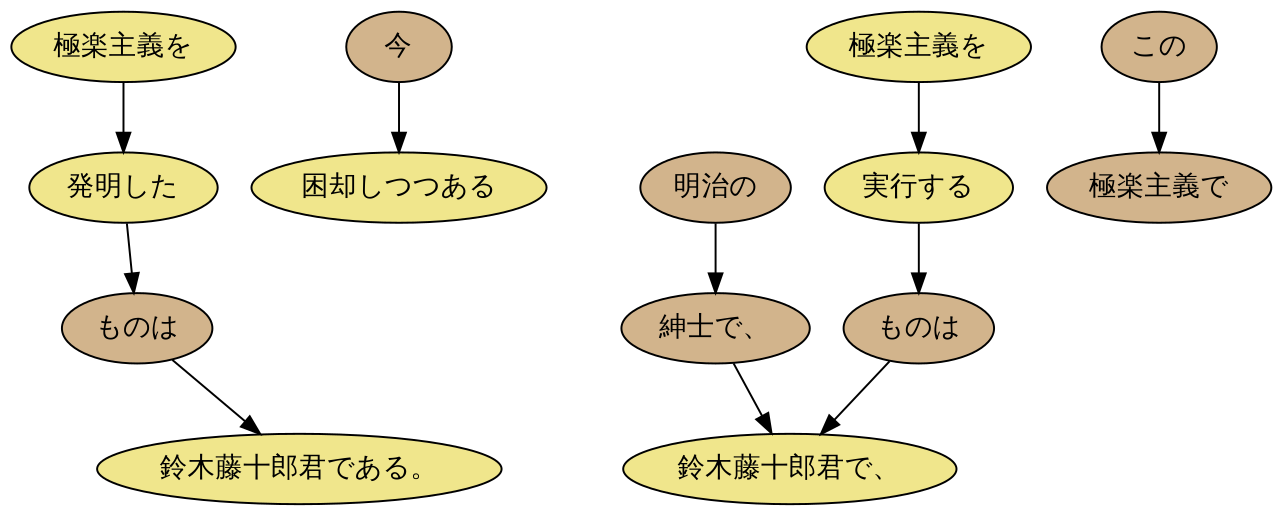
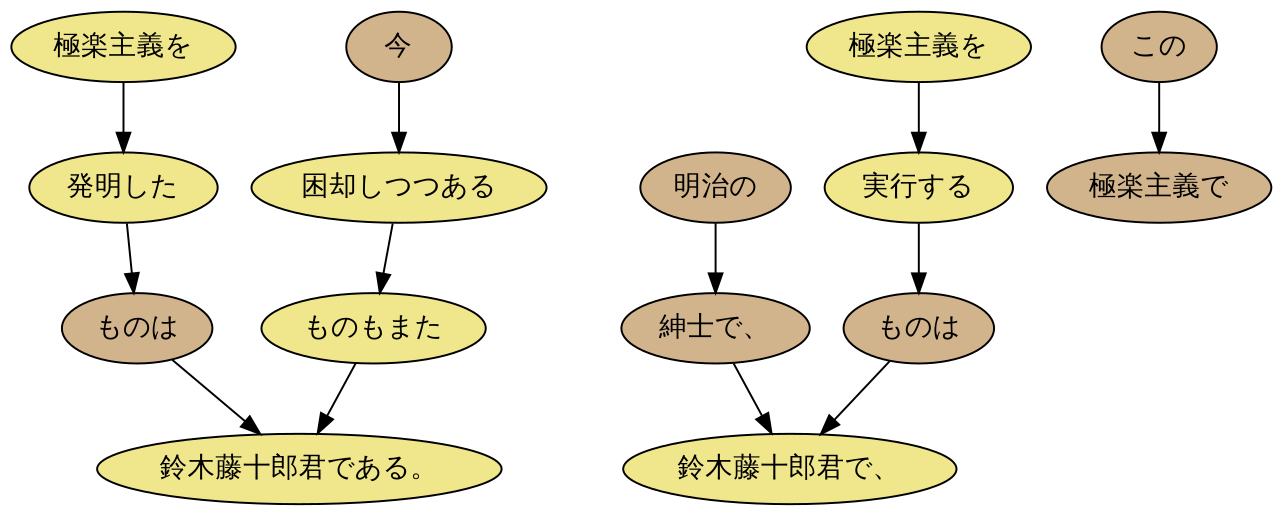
none -> (374, 328)
